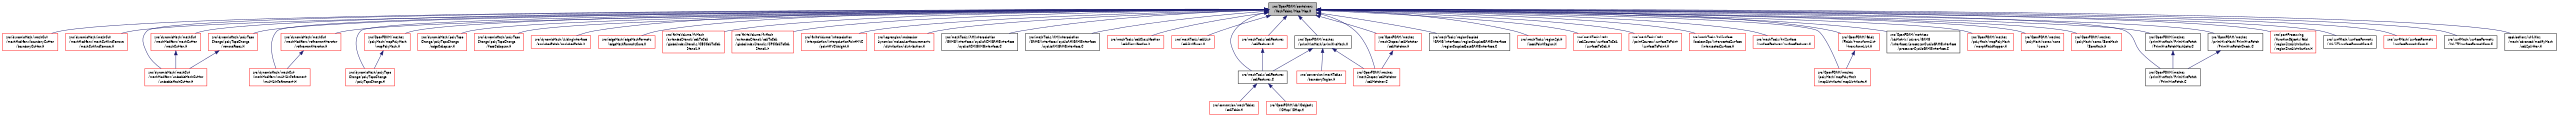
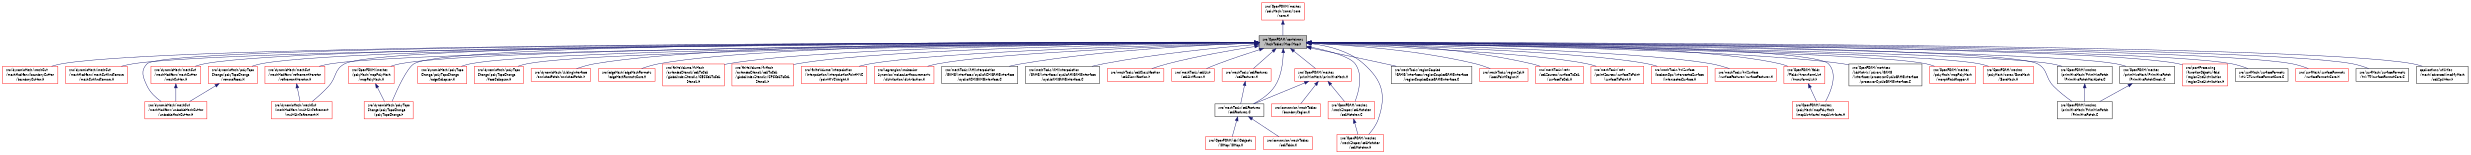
(1674, 15) -> (1283, 30)
(1323, 42) -> (1323, 75)
(1386, 61) -> (1356, 129)
